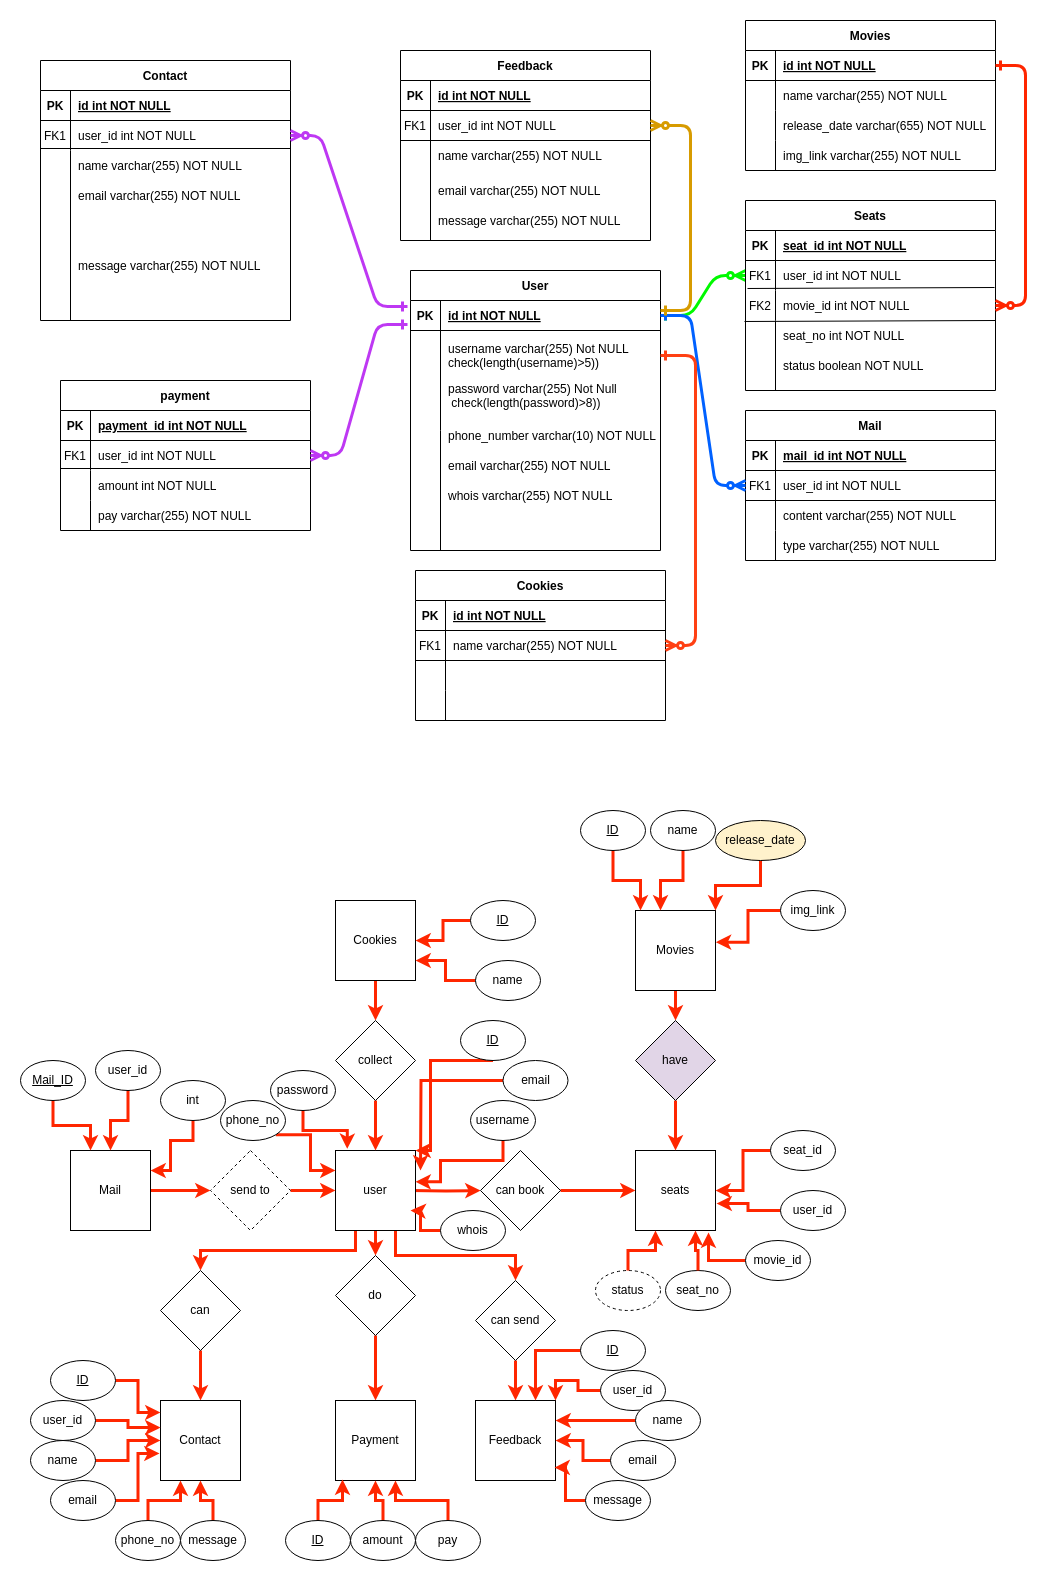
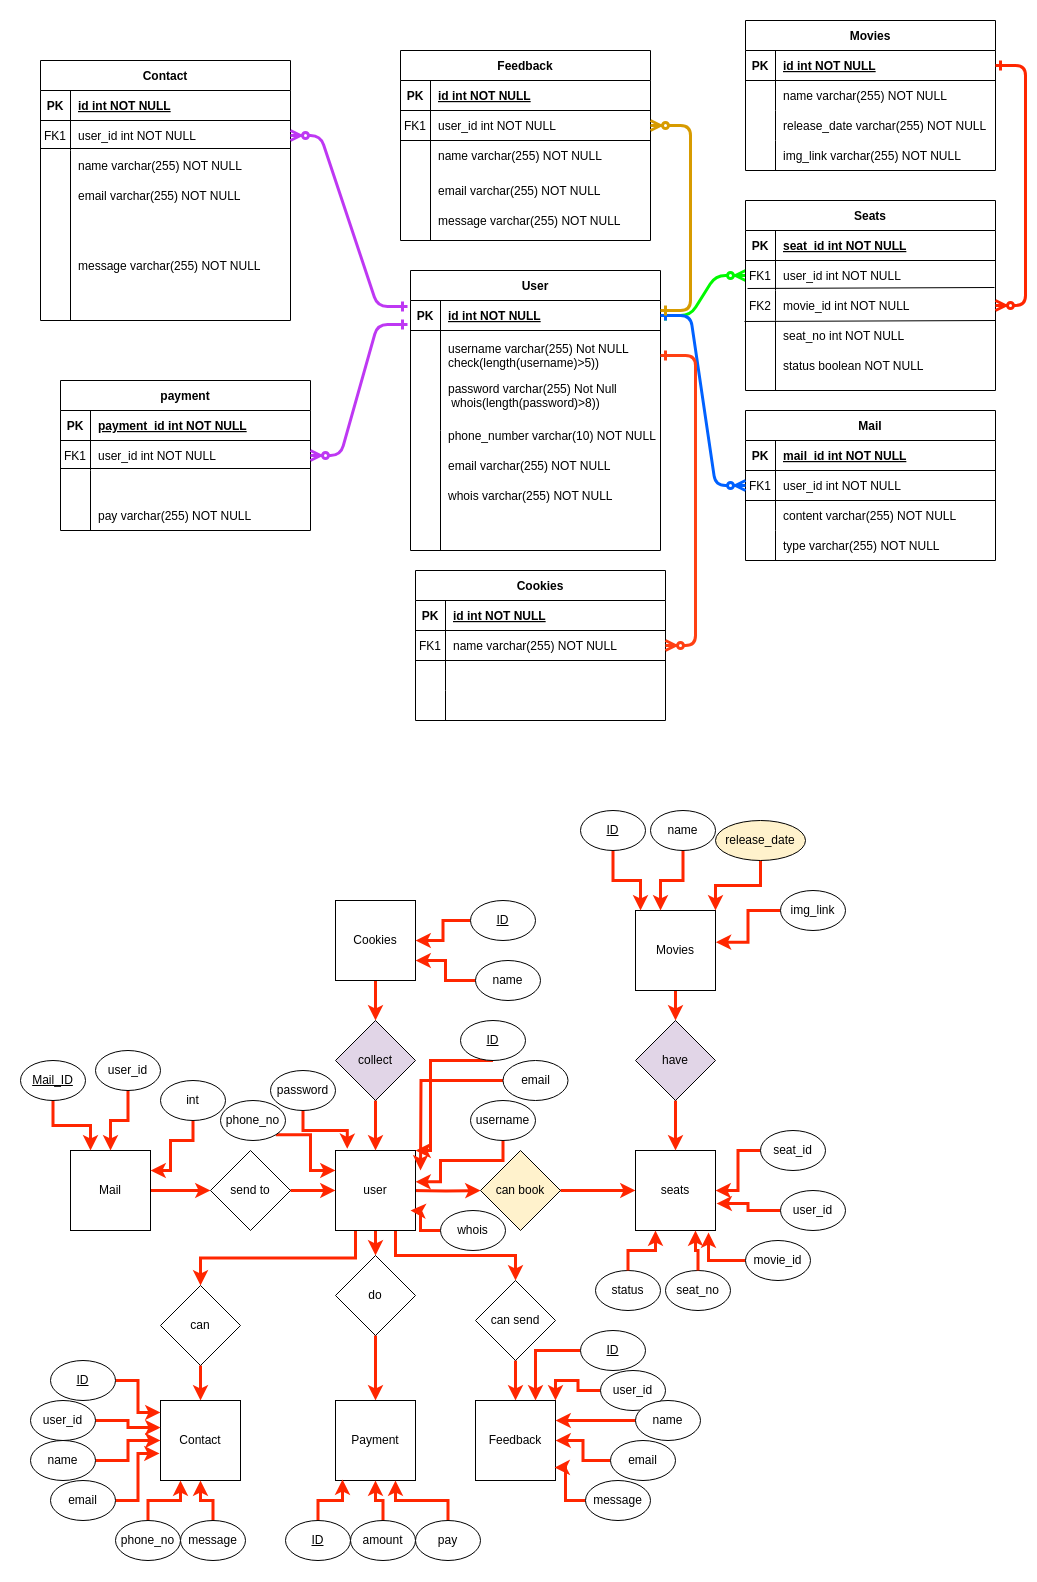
(891, 126) -> (891, 126)
(541, 389) -> (541, 389)
(201, 486) -> none
(376, 1061) -> (376, 1061)
(803, 1151) -> (793, 1151)
(251, 1191) -> (251, 1191)
(521, 1191) -> (521, 1191)
(628, 1291) -> (628, 1291)
(201, 1311) -> (201, 1326)
